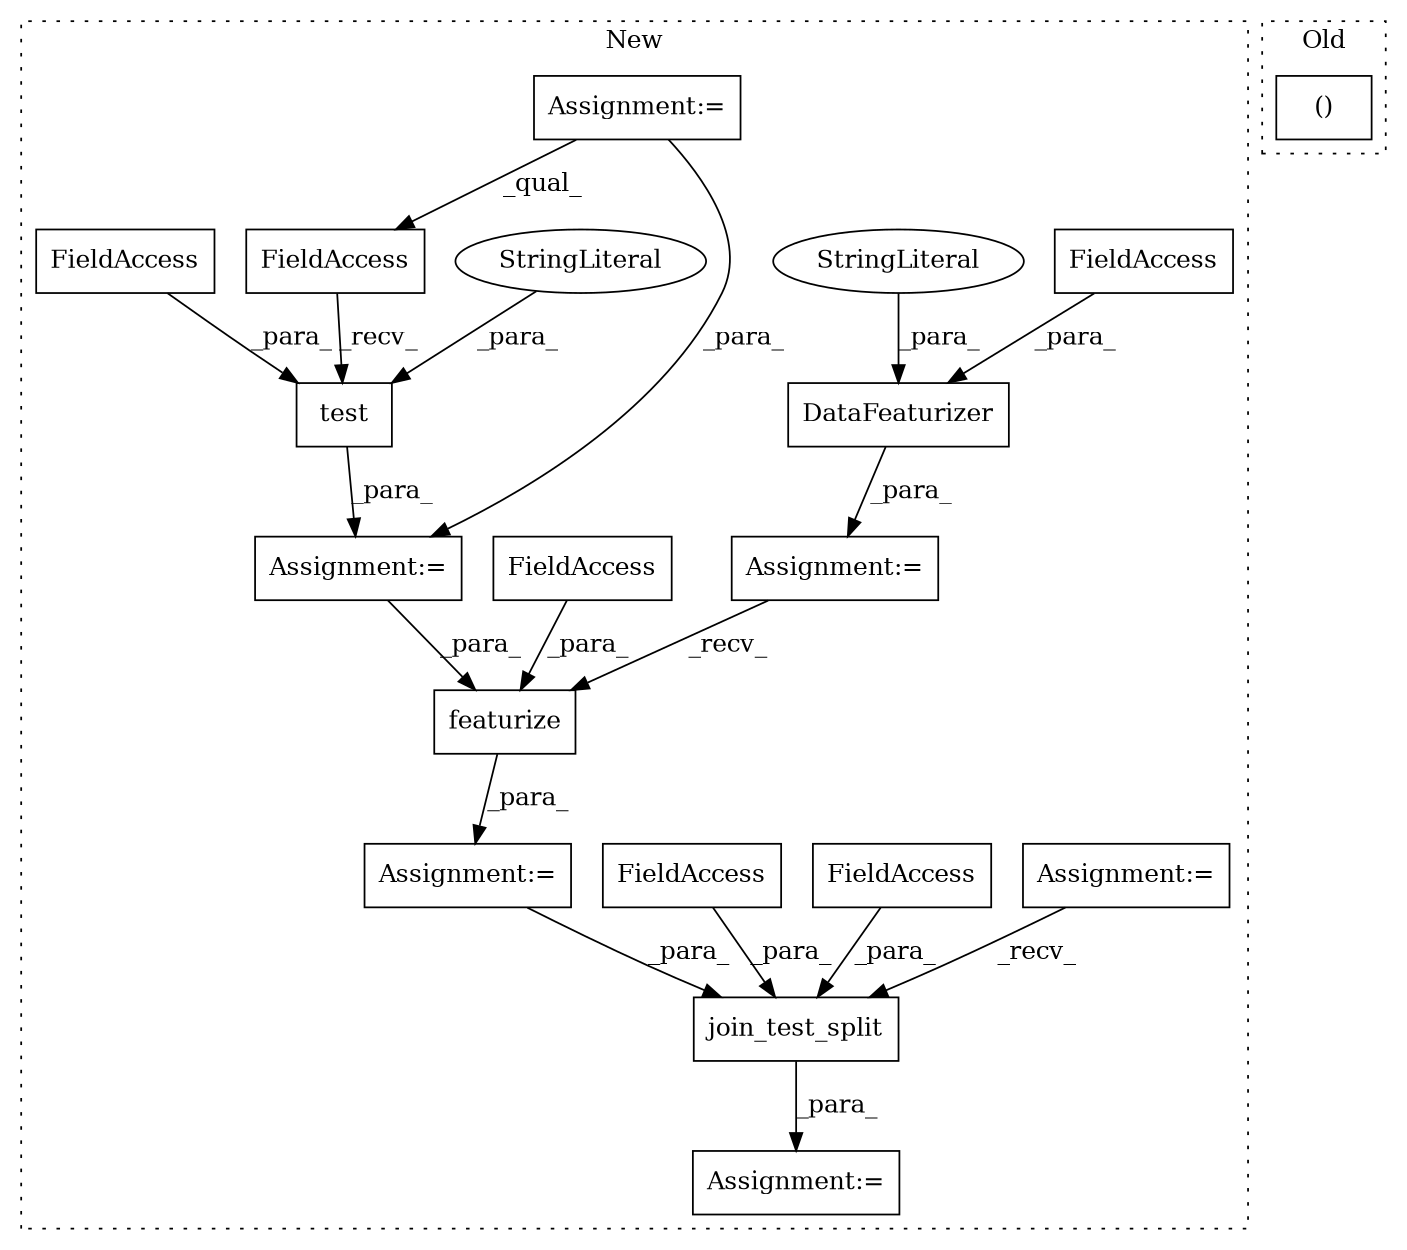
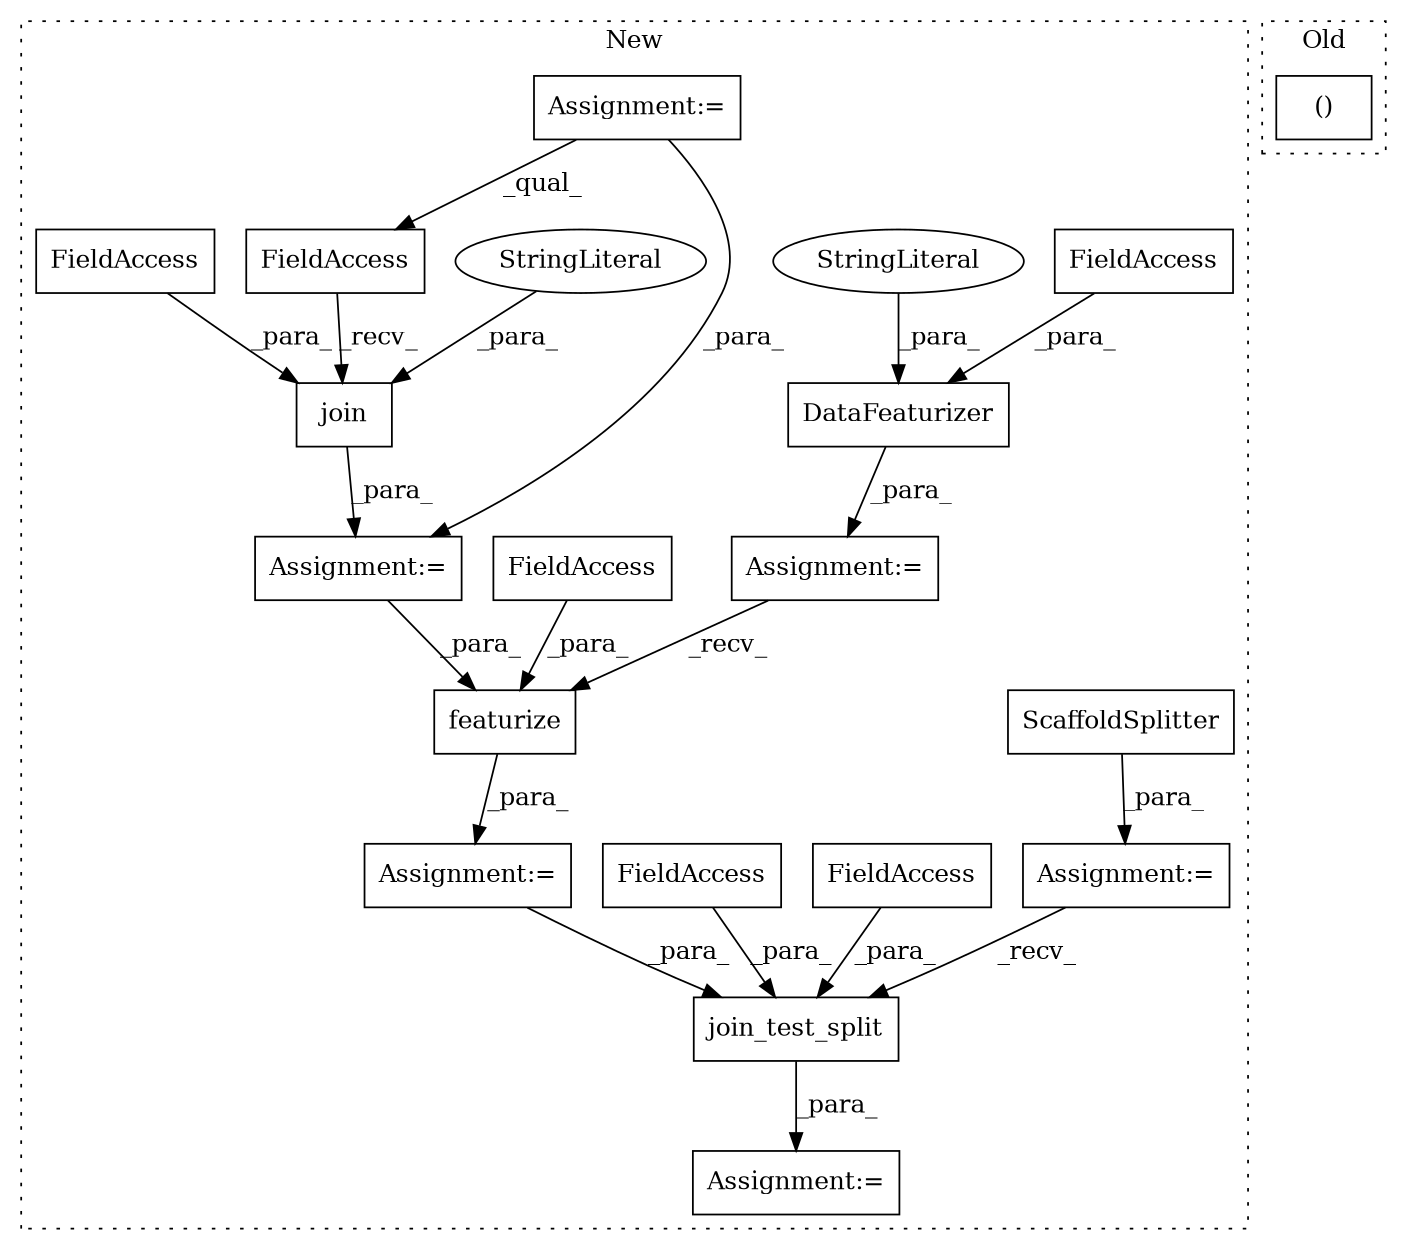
(344, 415) -> (344, 415)
none -> (1121, 722)
